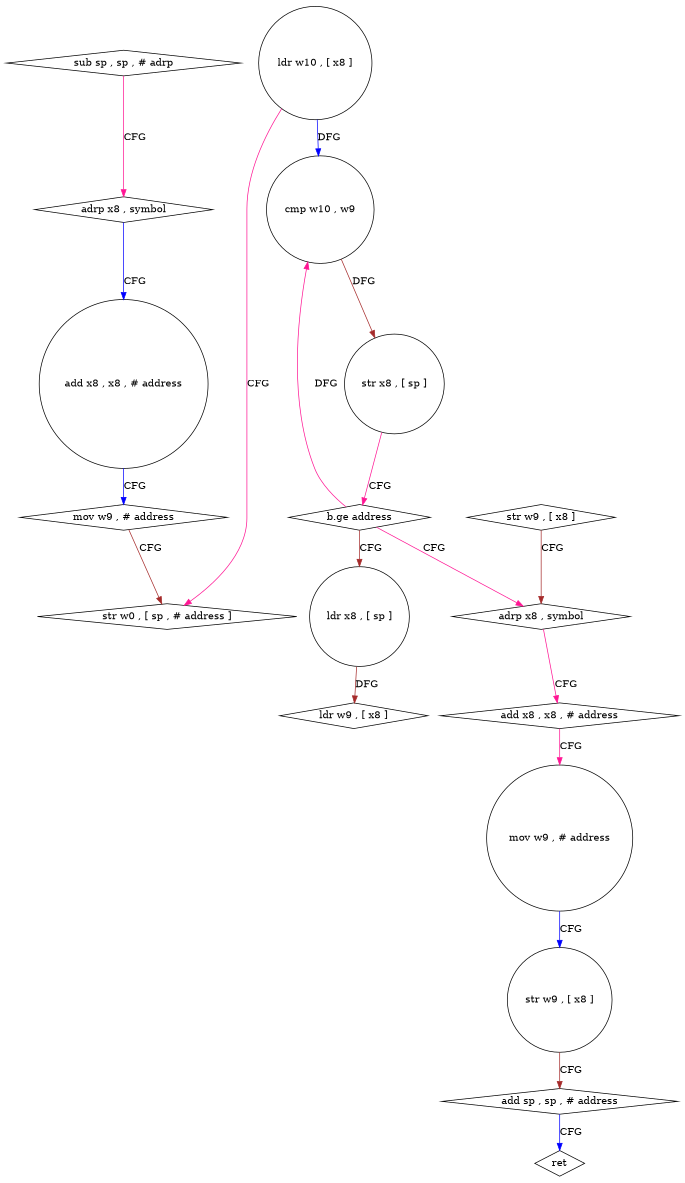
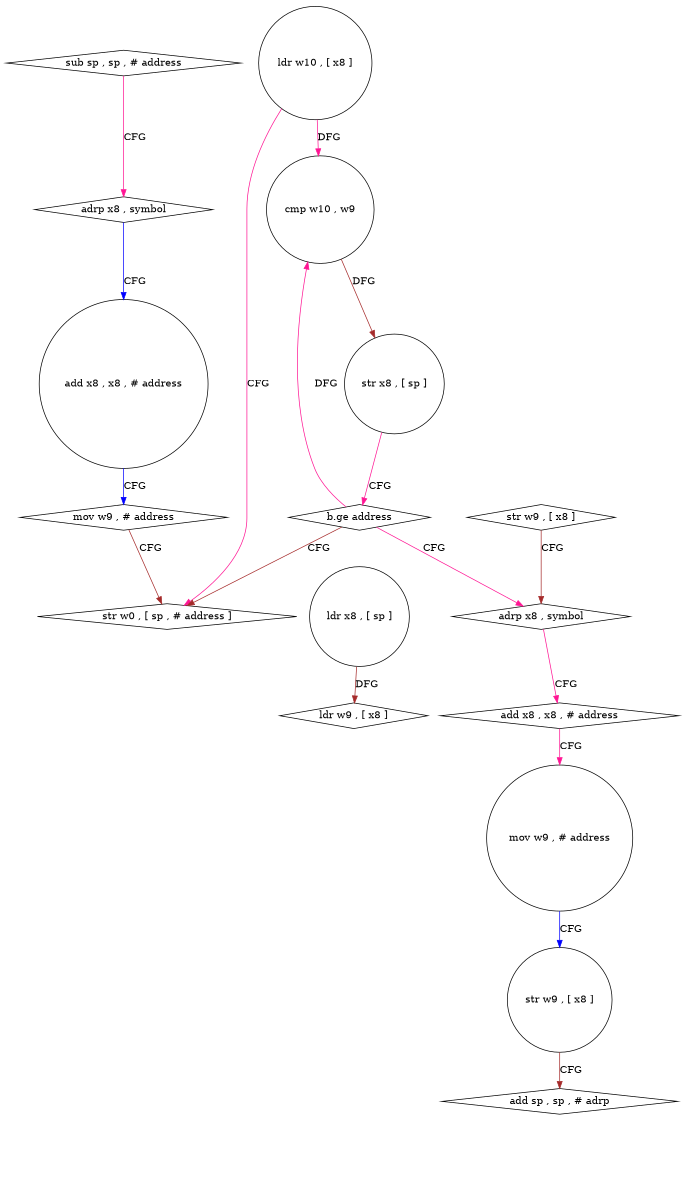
(124, 63) -> (124, 63)
(318, 134) -> (318, 134)
(359, 545) -> (268, 565)
(560, 1101) -> (560, 1101)
(560, 1163) -> none
